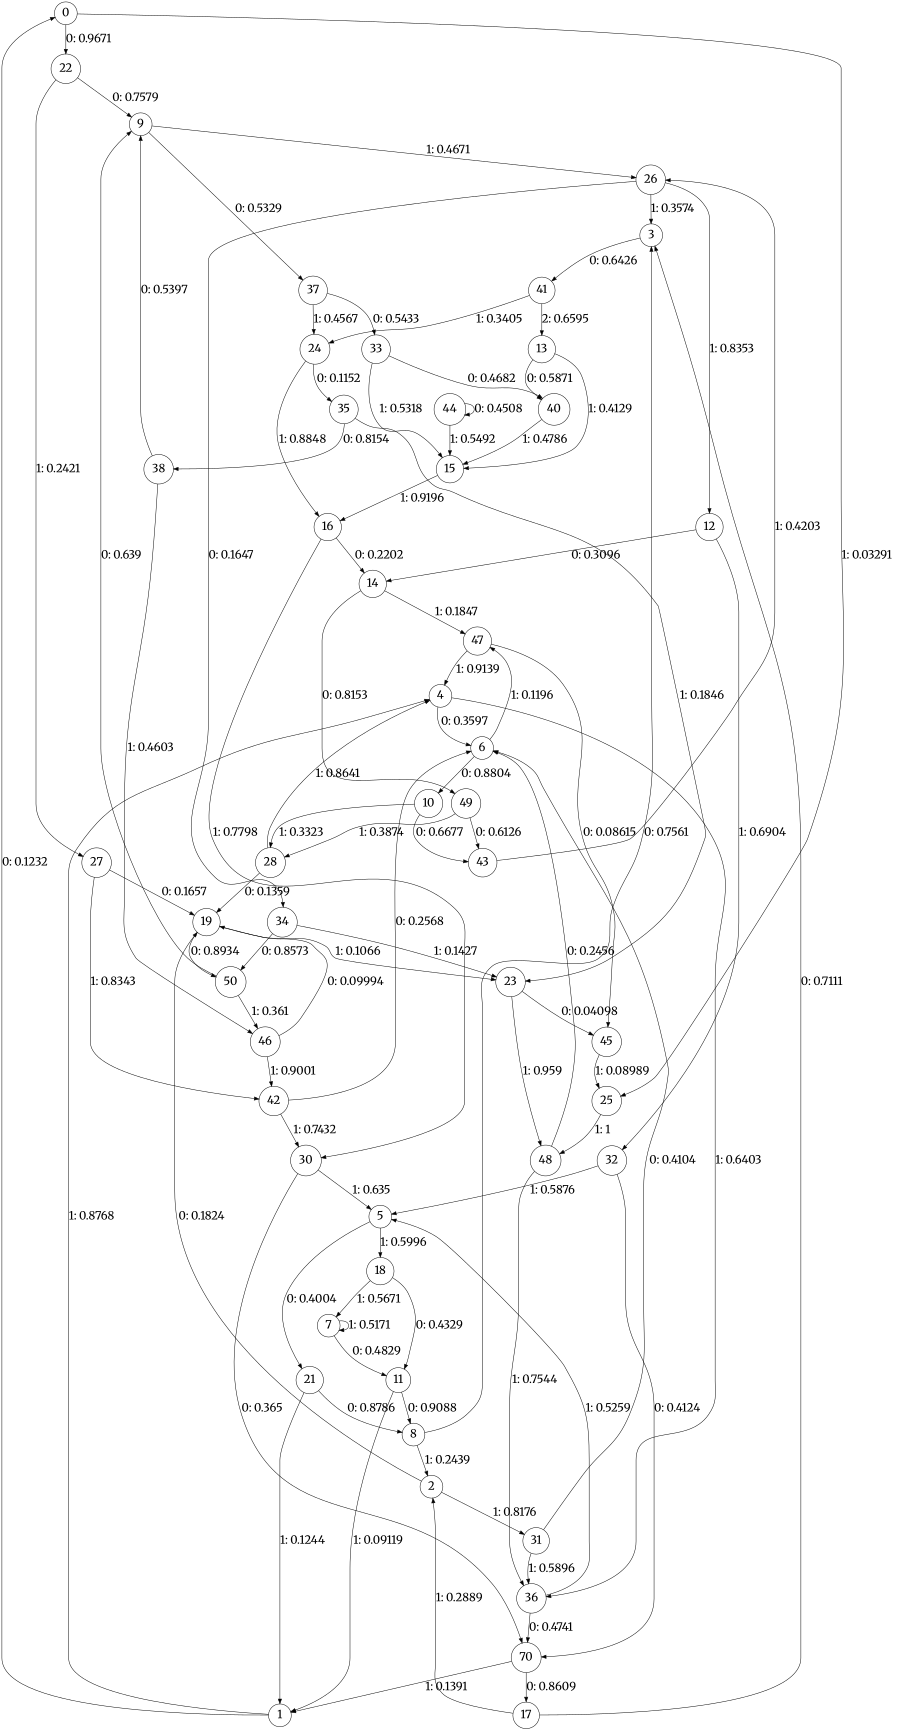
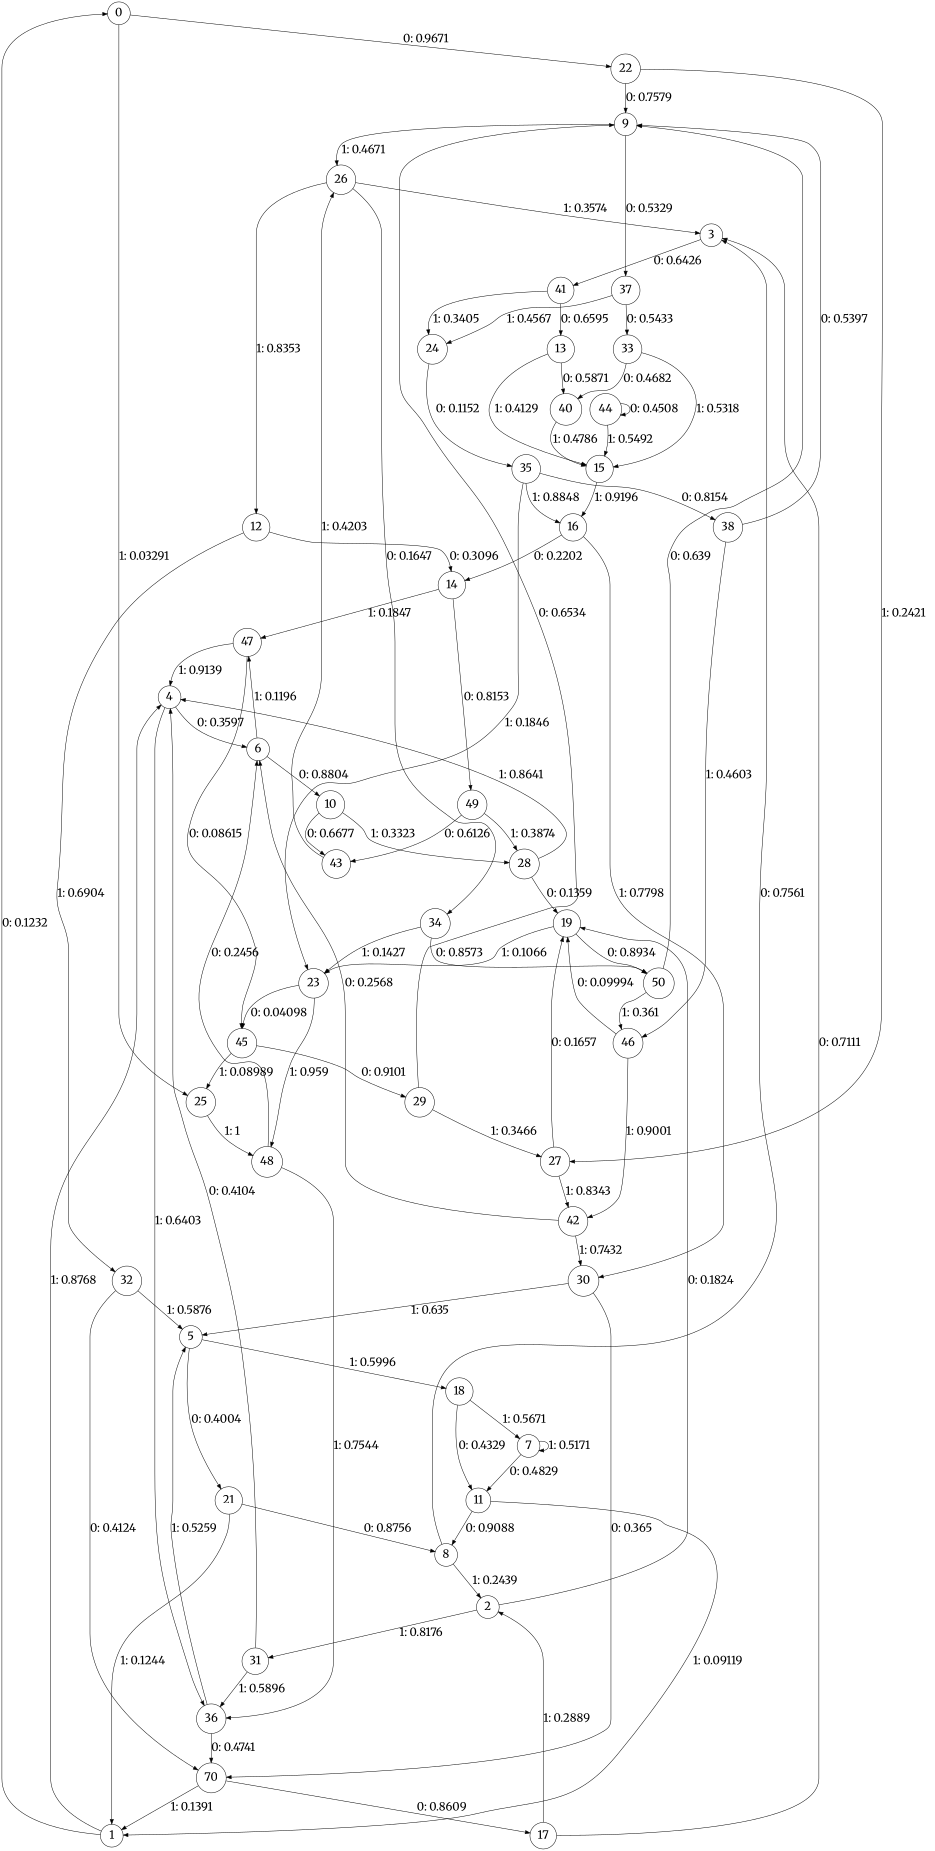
(569, 319) -> (589, 319)
(278, 438) -> (535, 507)
none -> (420, 1102)
(655, 1130) -> (203, 1181)
(375, 1409) -> (391, 1529)
